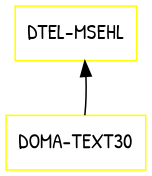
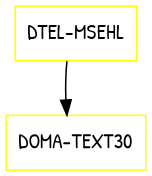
(86, 96) -> (66, 81)
